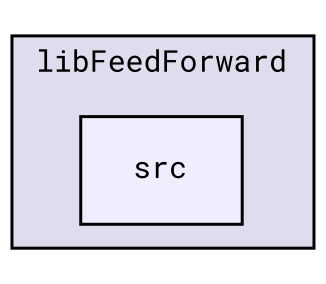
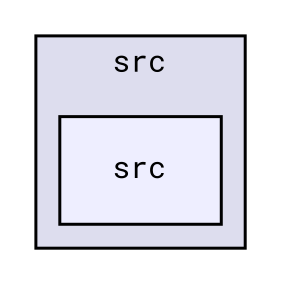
(163, 64) -> (141, 64)
